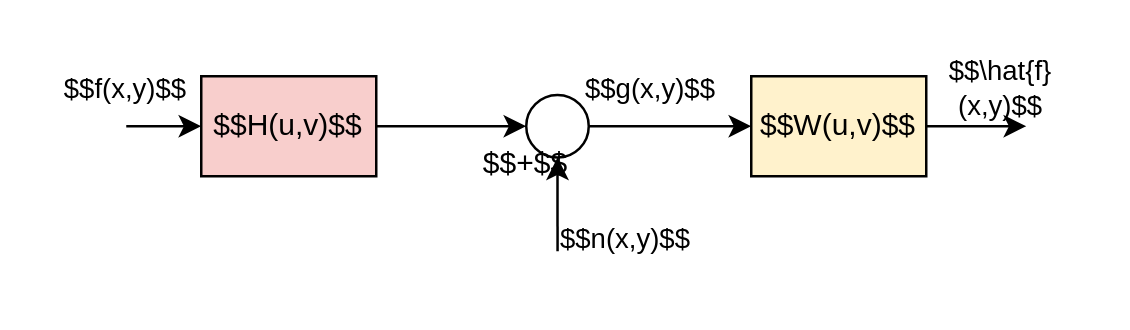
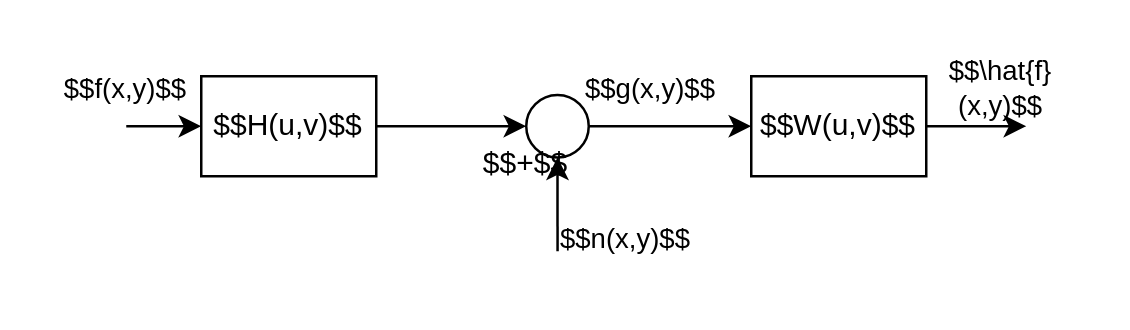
(289, 126) -> (289, 126)
(839, 126) -> (839, 126)
